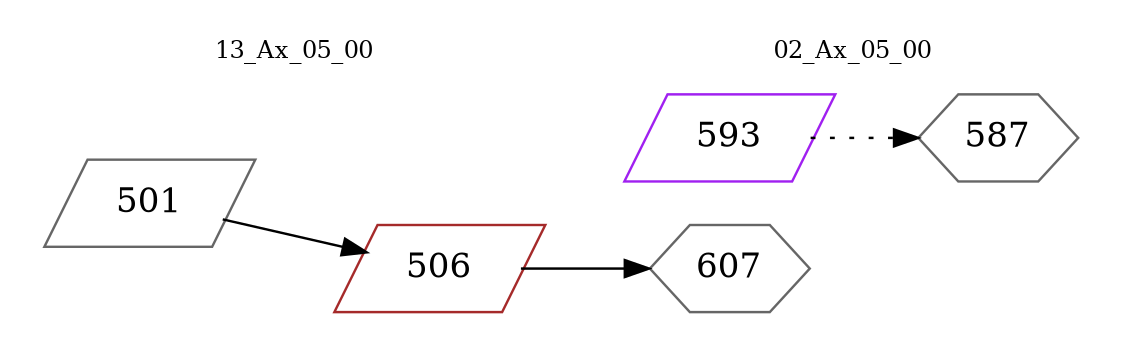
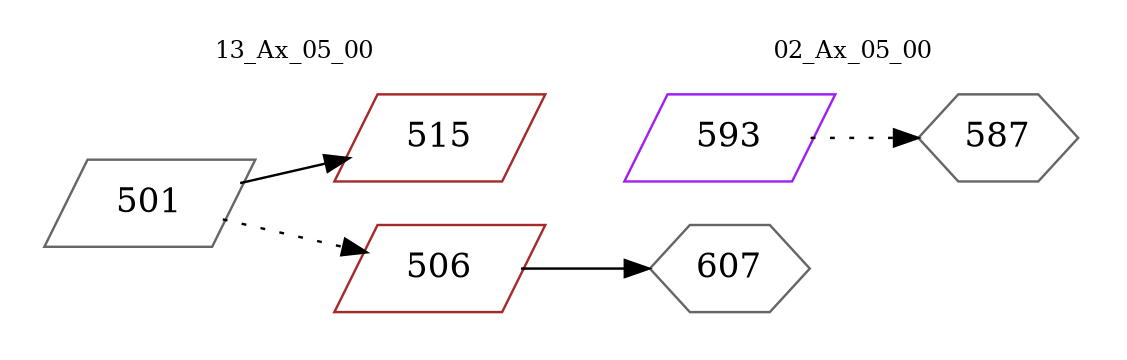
none -> (440, 138)
(283, 233) -> (283, 233)
